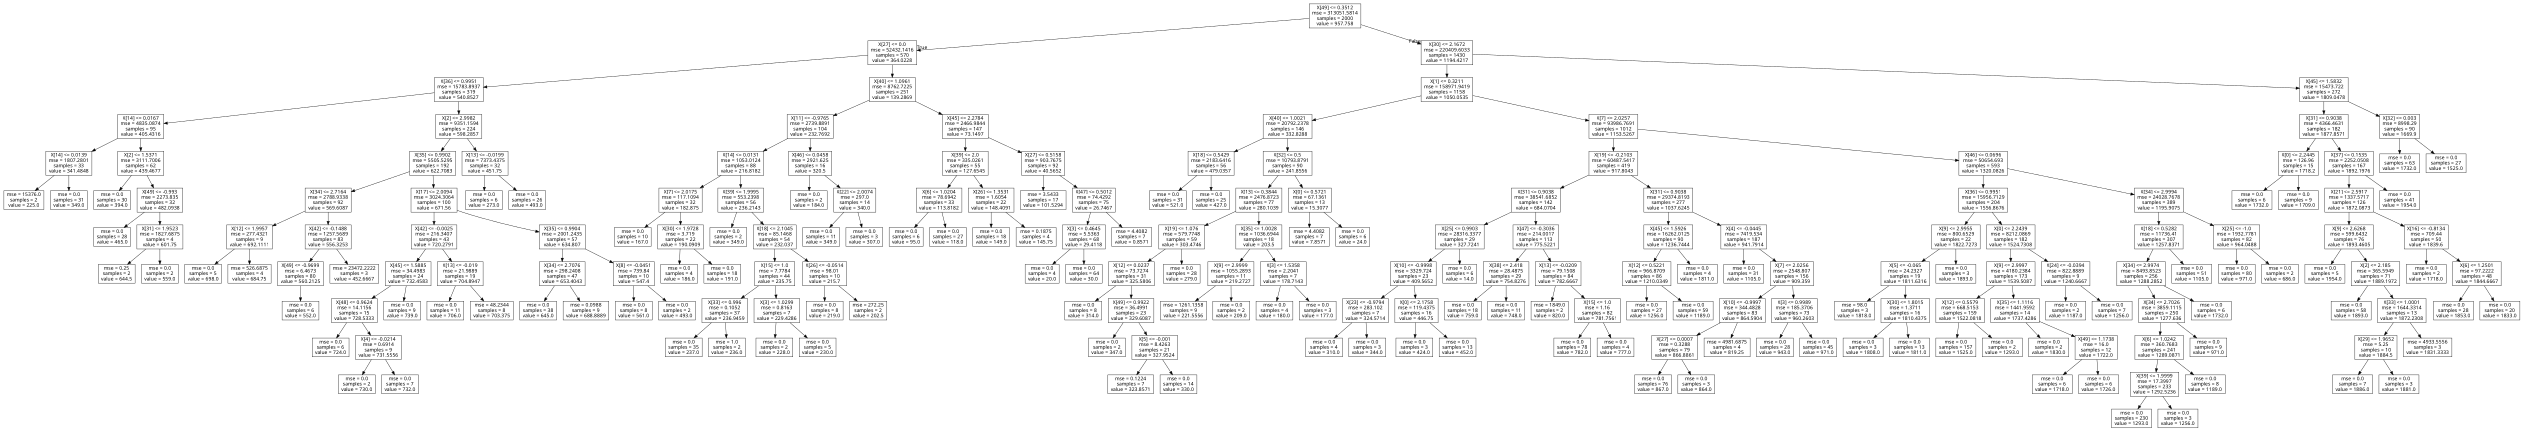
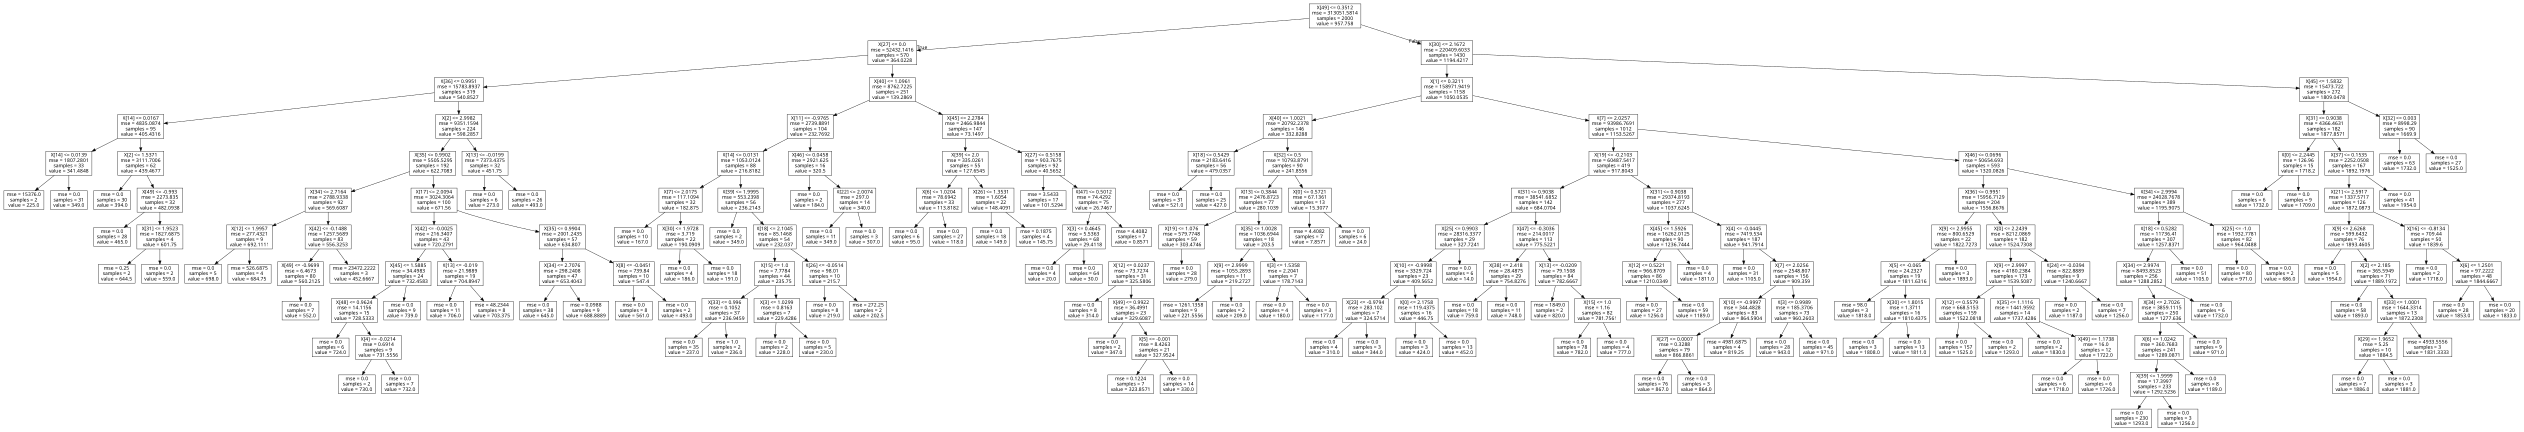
(1158, 254) -> none
(301, 311) -> (301, 311)
